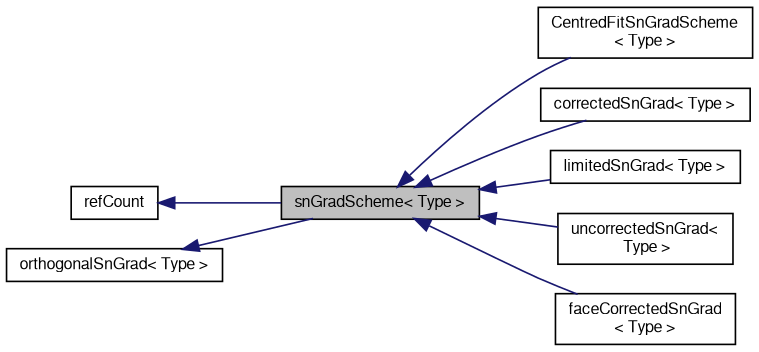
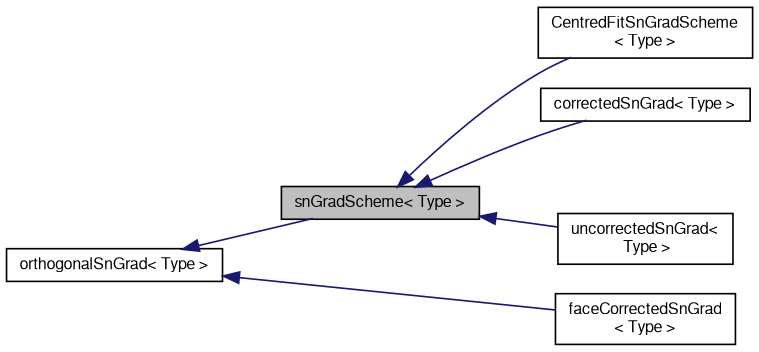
(645, 167) -> none
(115, 203) -> none
(503, 261) -> (397, 294)
